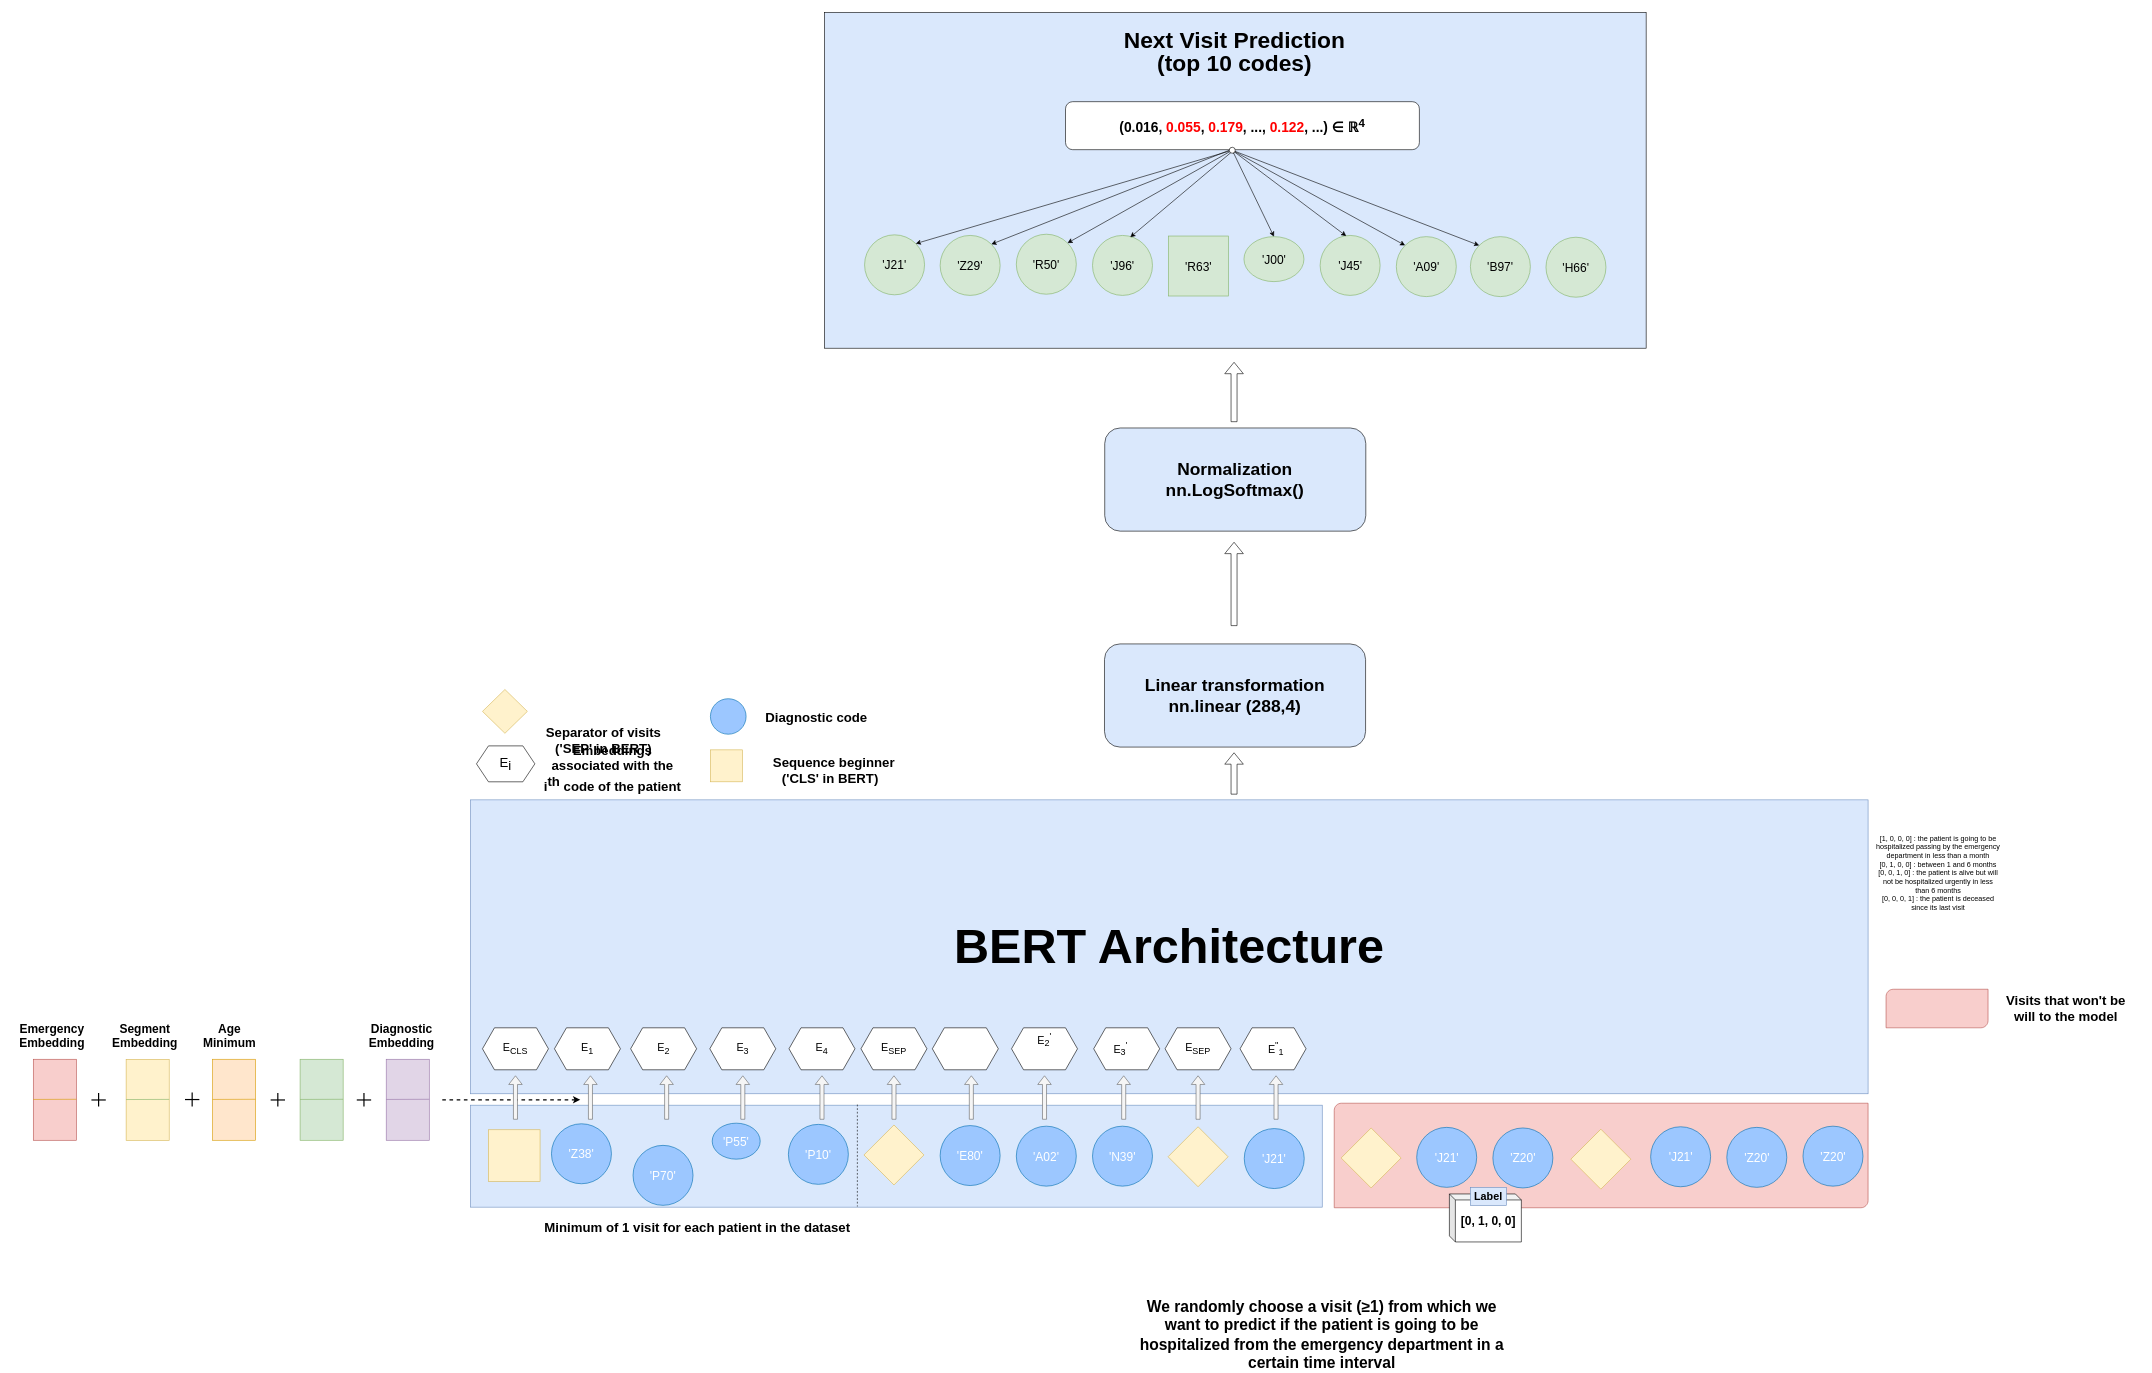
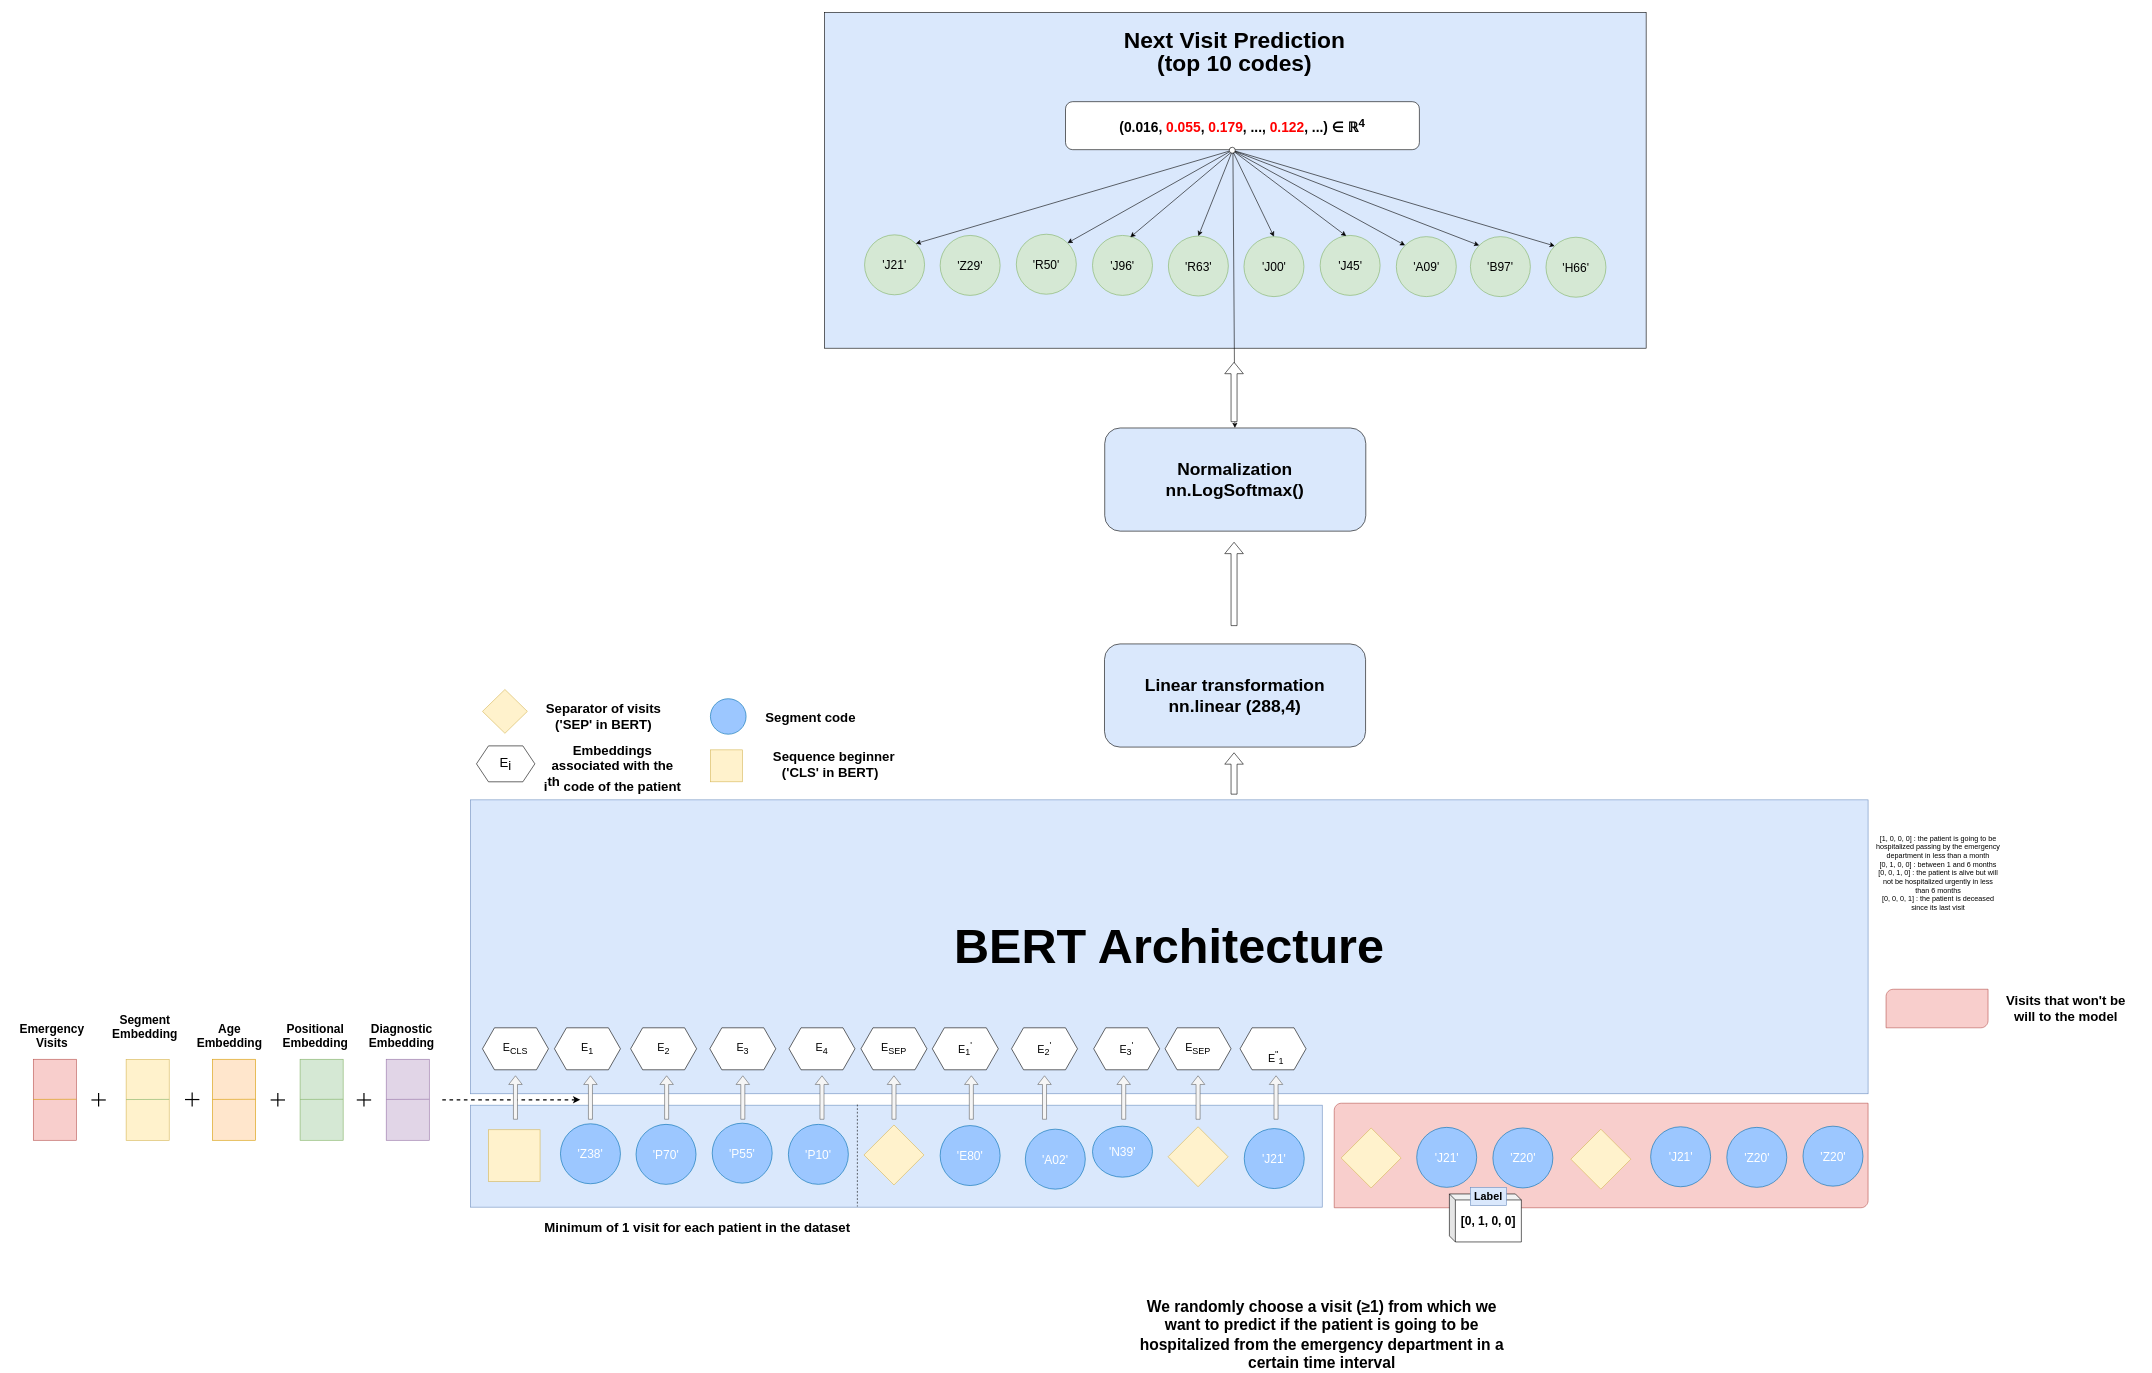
none -> (1215, 193)
none -> (1396, 199)
(1103, 200) -> (1233, 233)
(1274, 259) -> (1274, 267)
(1198, 266) -> (1198, 266)
(816, 719) -> (808, 719)
(603, 741) -> (603, 717)
(830, 771) -> (830, 765)
(52, 1036) -> (52, 1036)
(144, 1036) -> (144, 1027)
(229, 1036) -> (229, 1036)
none -> (315, 1036)
(1044, 1040) -> (1044, 1049)
none -> (965, 1049)
(1121, 1049) -> (1127, 1049)
(1276, 1049) -> (1276, 1058)
(736, 1142) -> (742, 1154)
(581, 1154) -> (590, 1154)
(1046, 1157) -> (1055, 1160)
(1122, 1157) -> (1122, 1152)
(663, 1176) -> (666, 1155)
